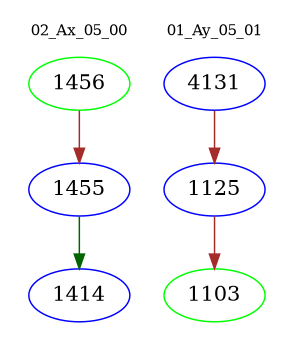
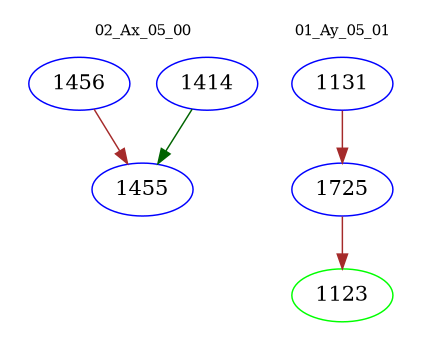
(79, 84) -> (79, 84)
(215, 84) -> (342, 84)
(215, 190) -> (342, 190)
(79, 235) -> (179, 130)
(215, 295) -> (342, 295)
